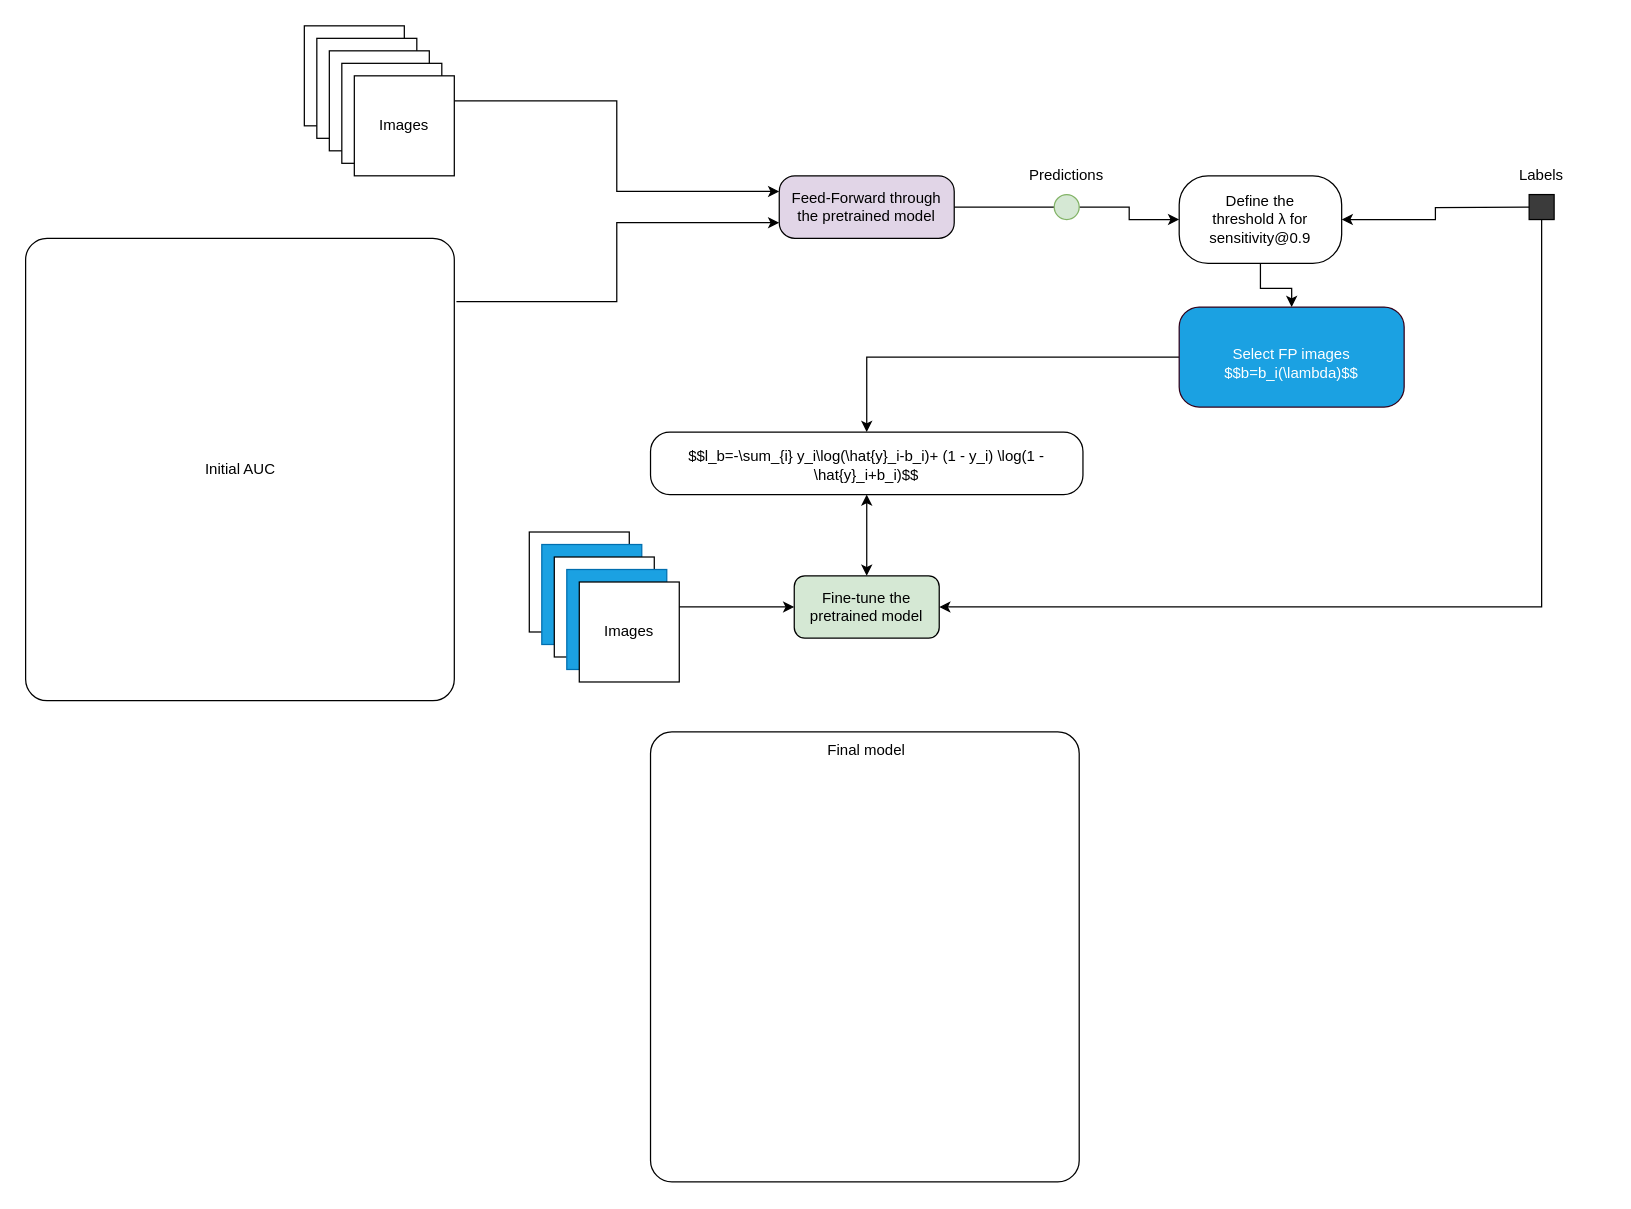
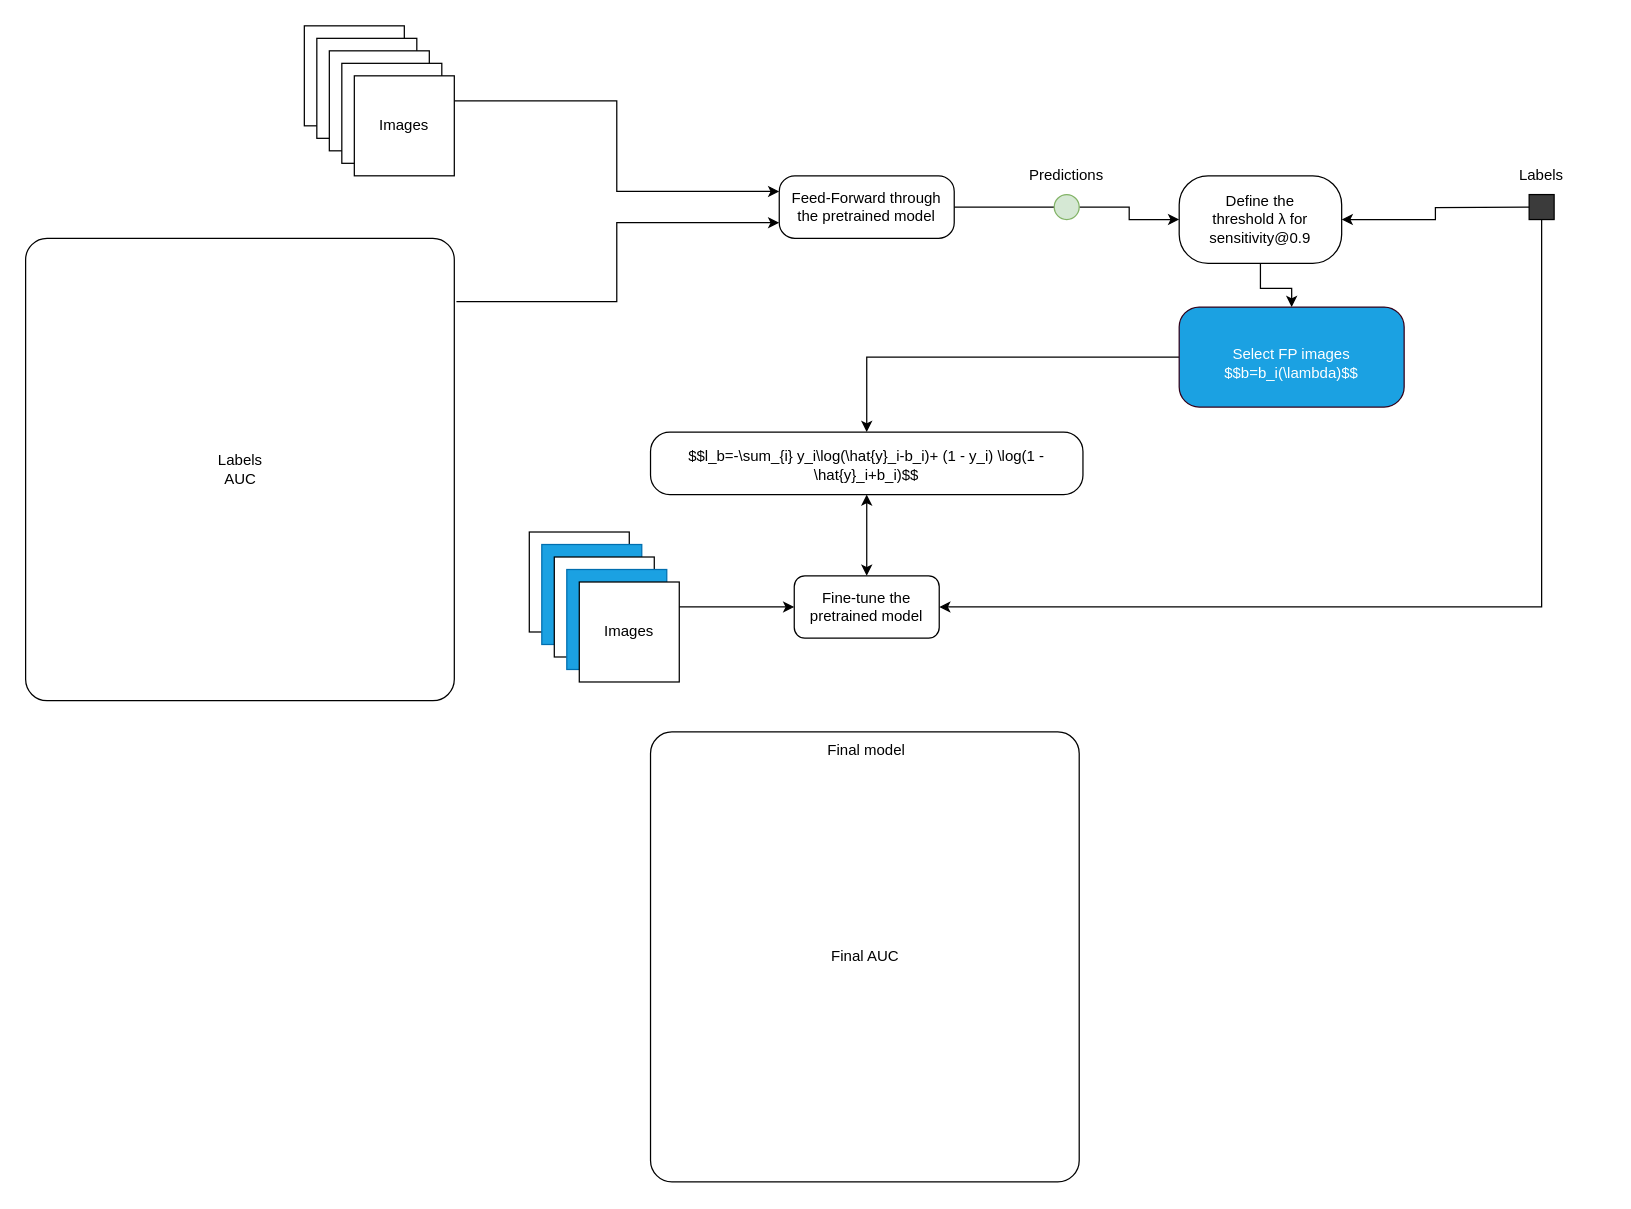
(867, 207) -> (867, 207)
(241, 469) -> (241, 469)
(867, 607) -> (867, 607)
none -> (865, 957)
